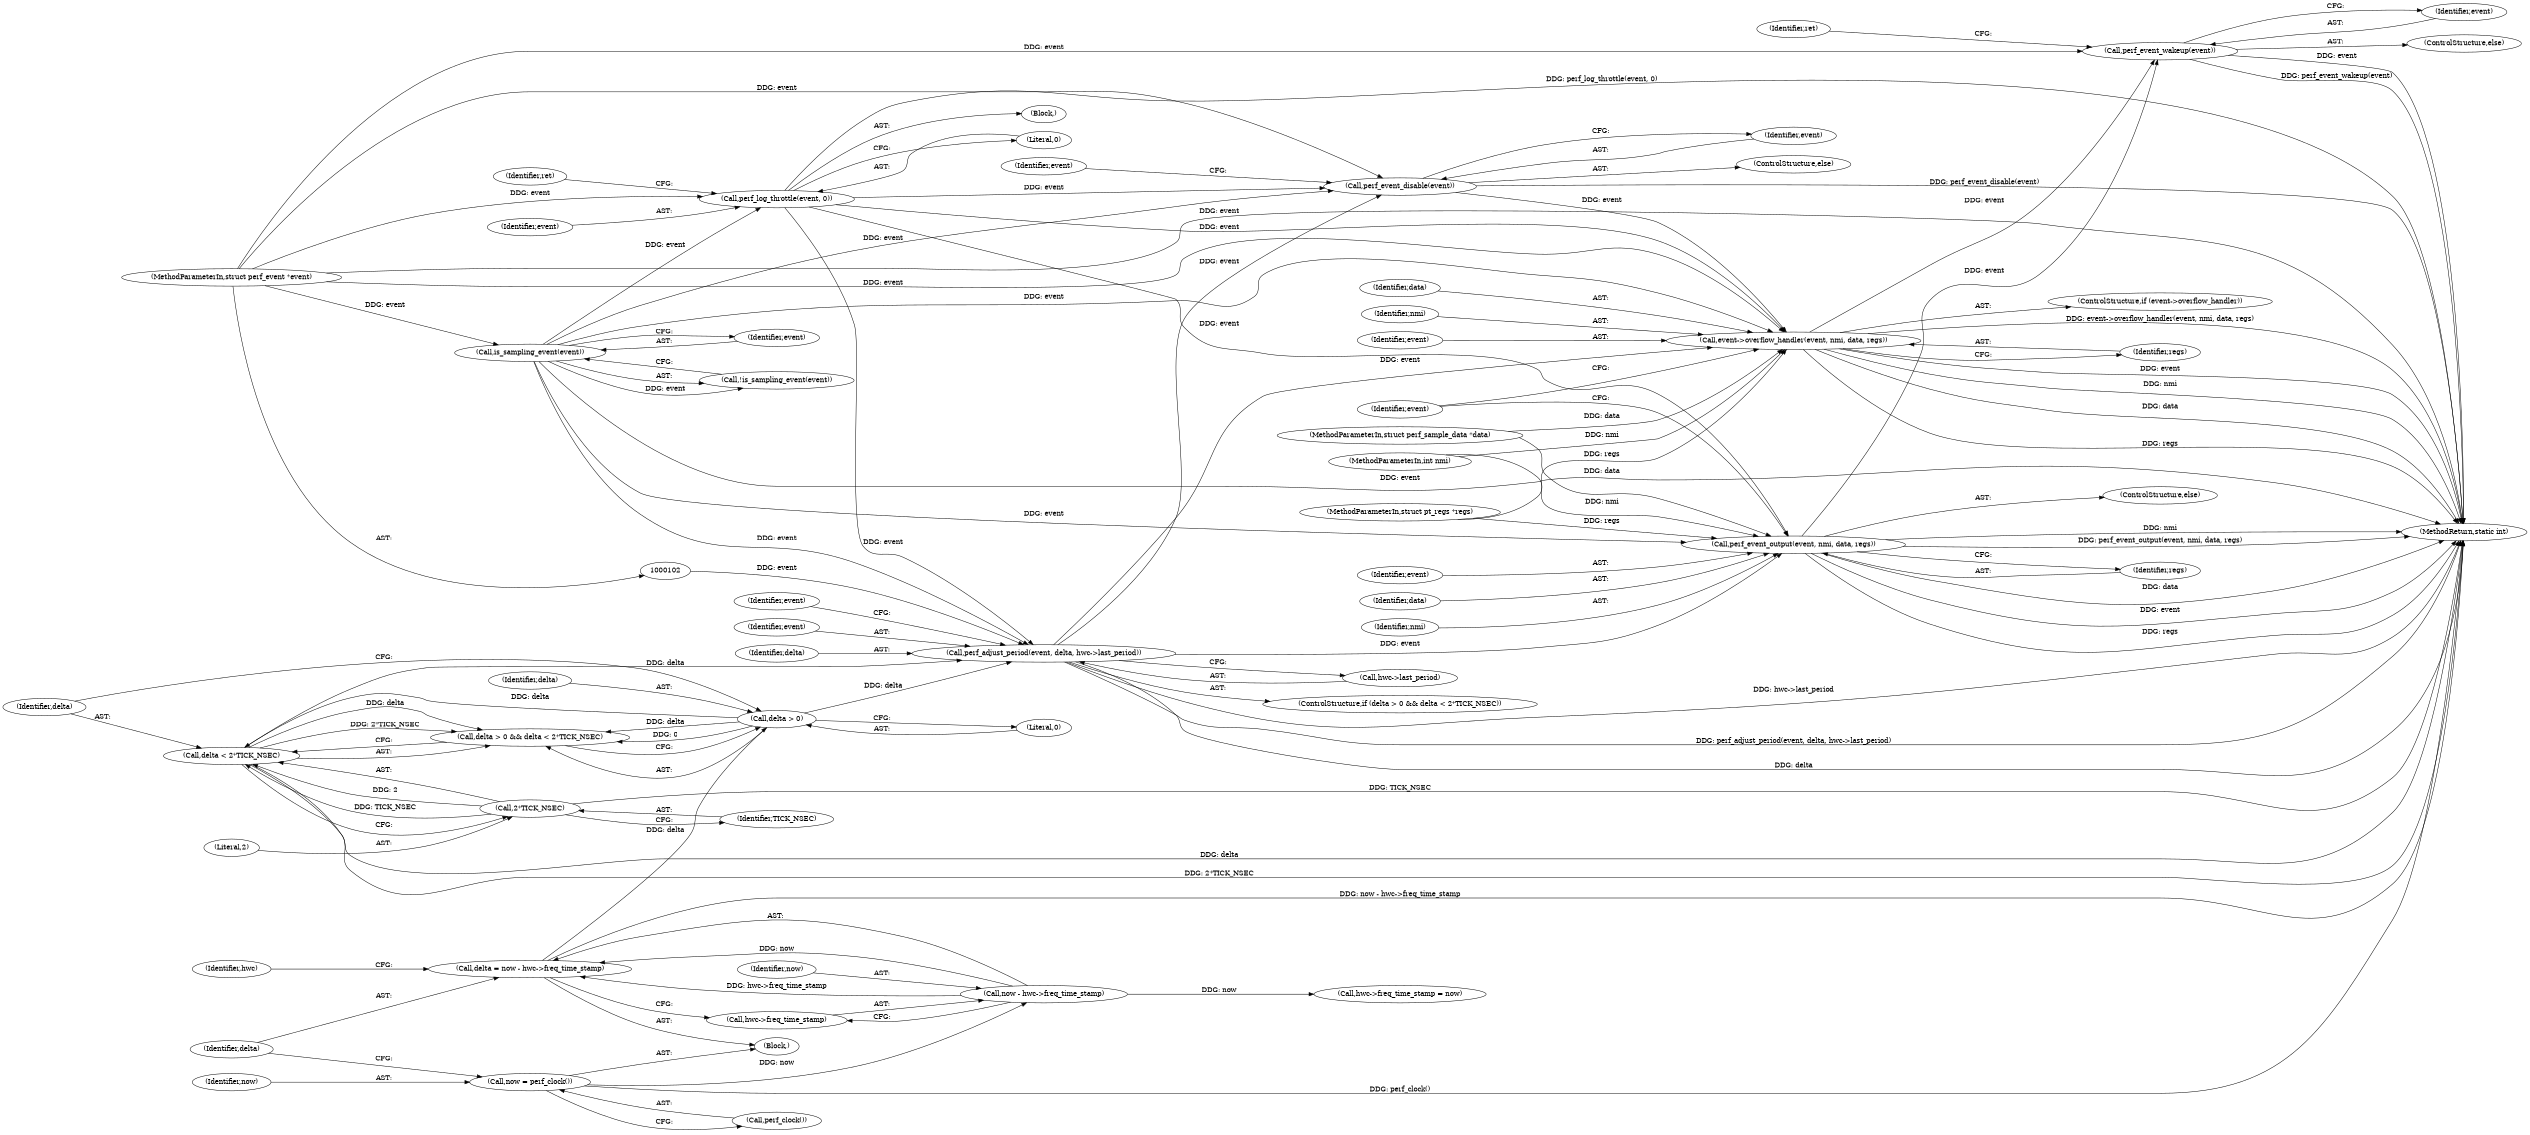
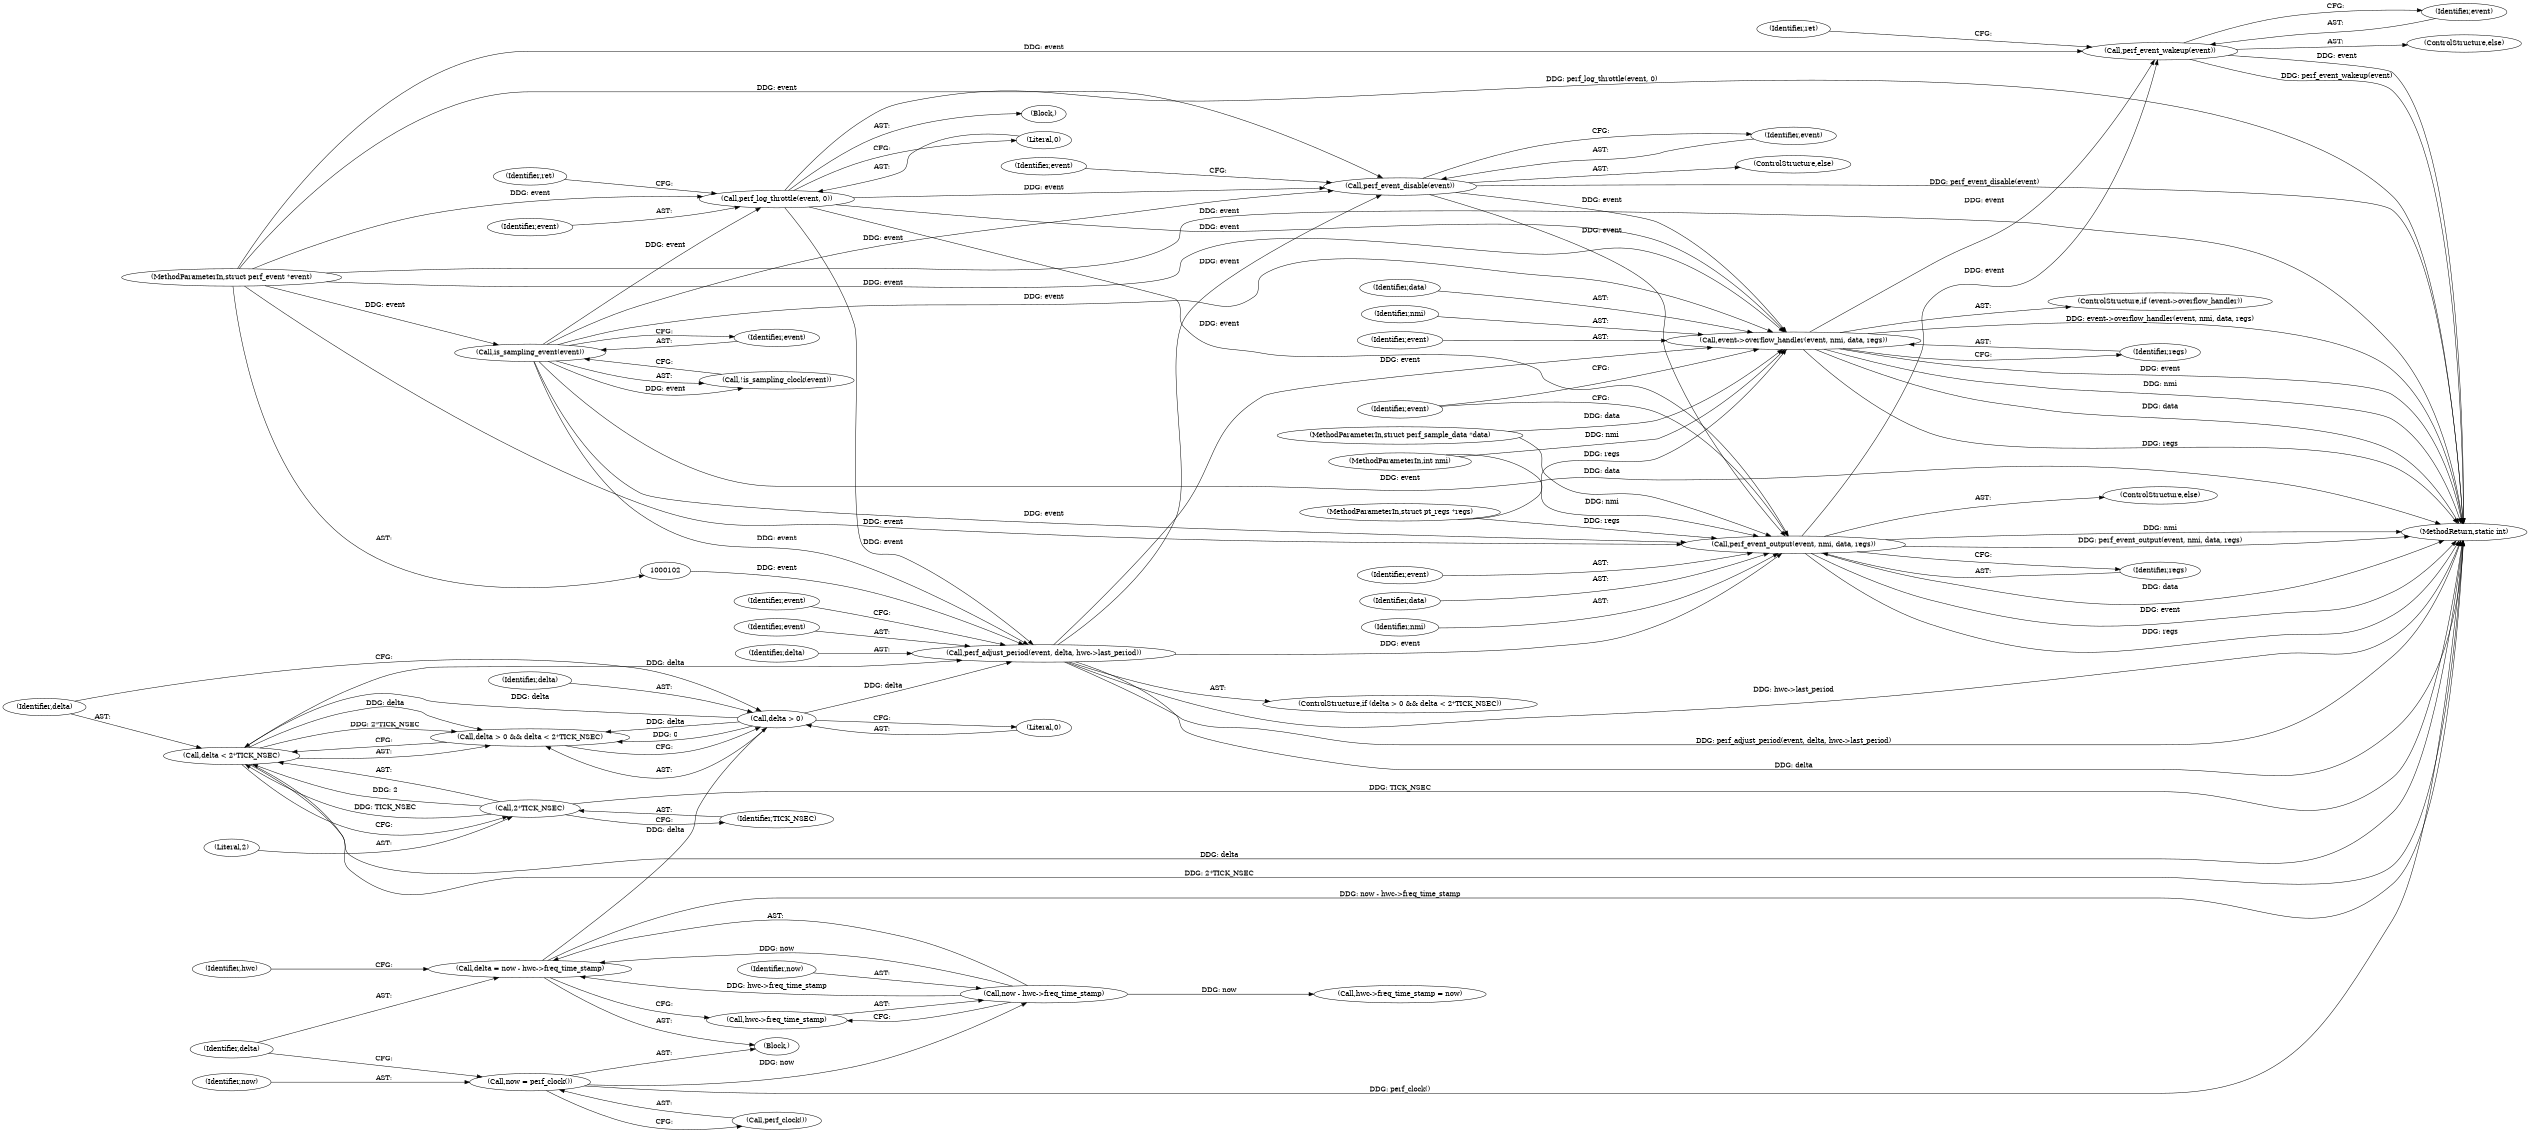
none -> (1664, 304)
(777, 380) -> (777, 380)
none -> (931, 530)
(1400, 678) -> none
